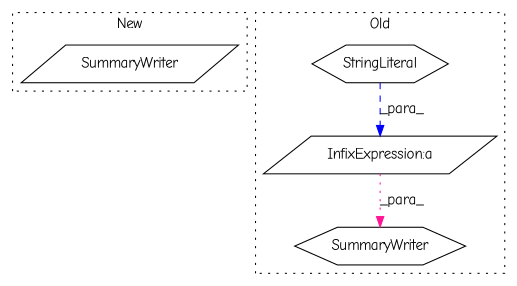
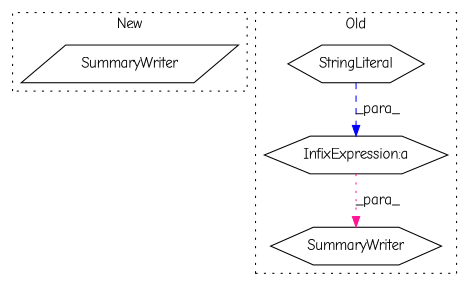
(380, 155) -> (356, 155)
